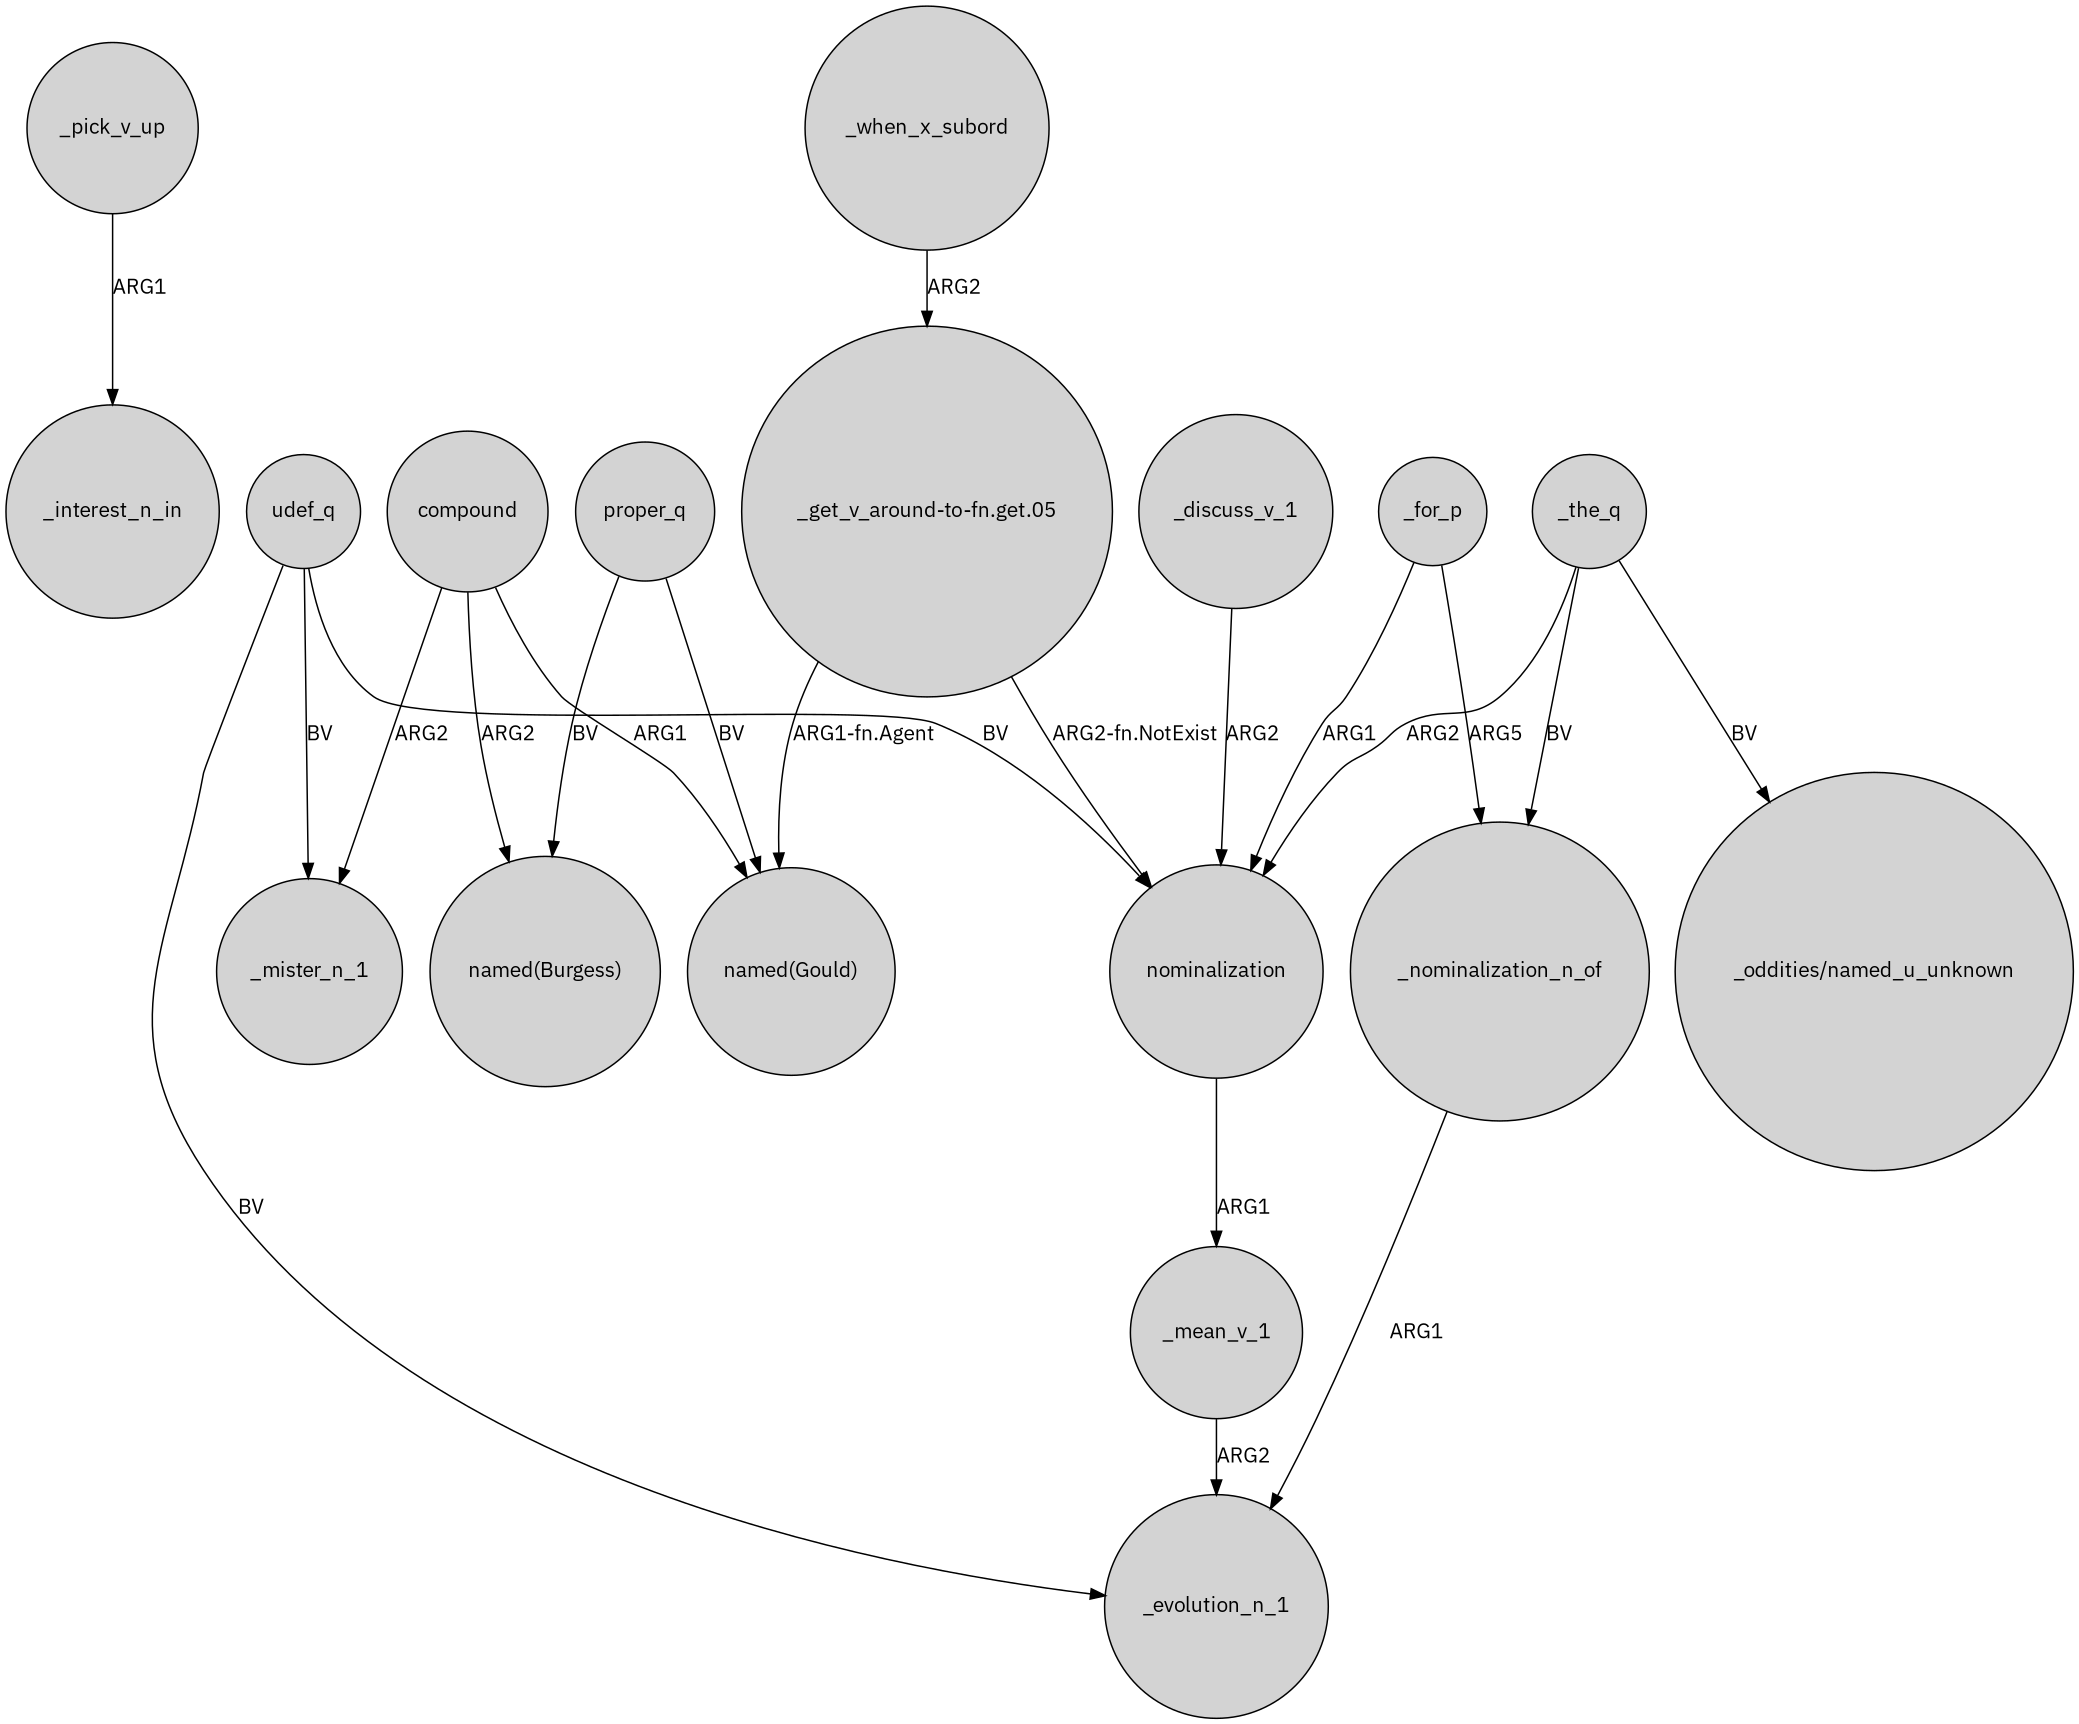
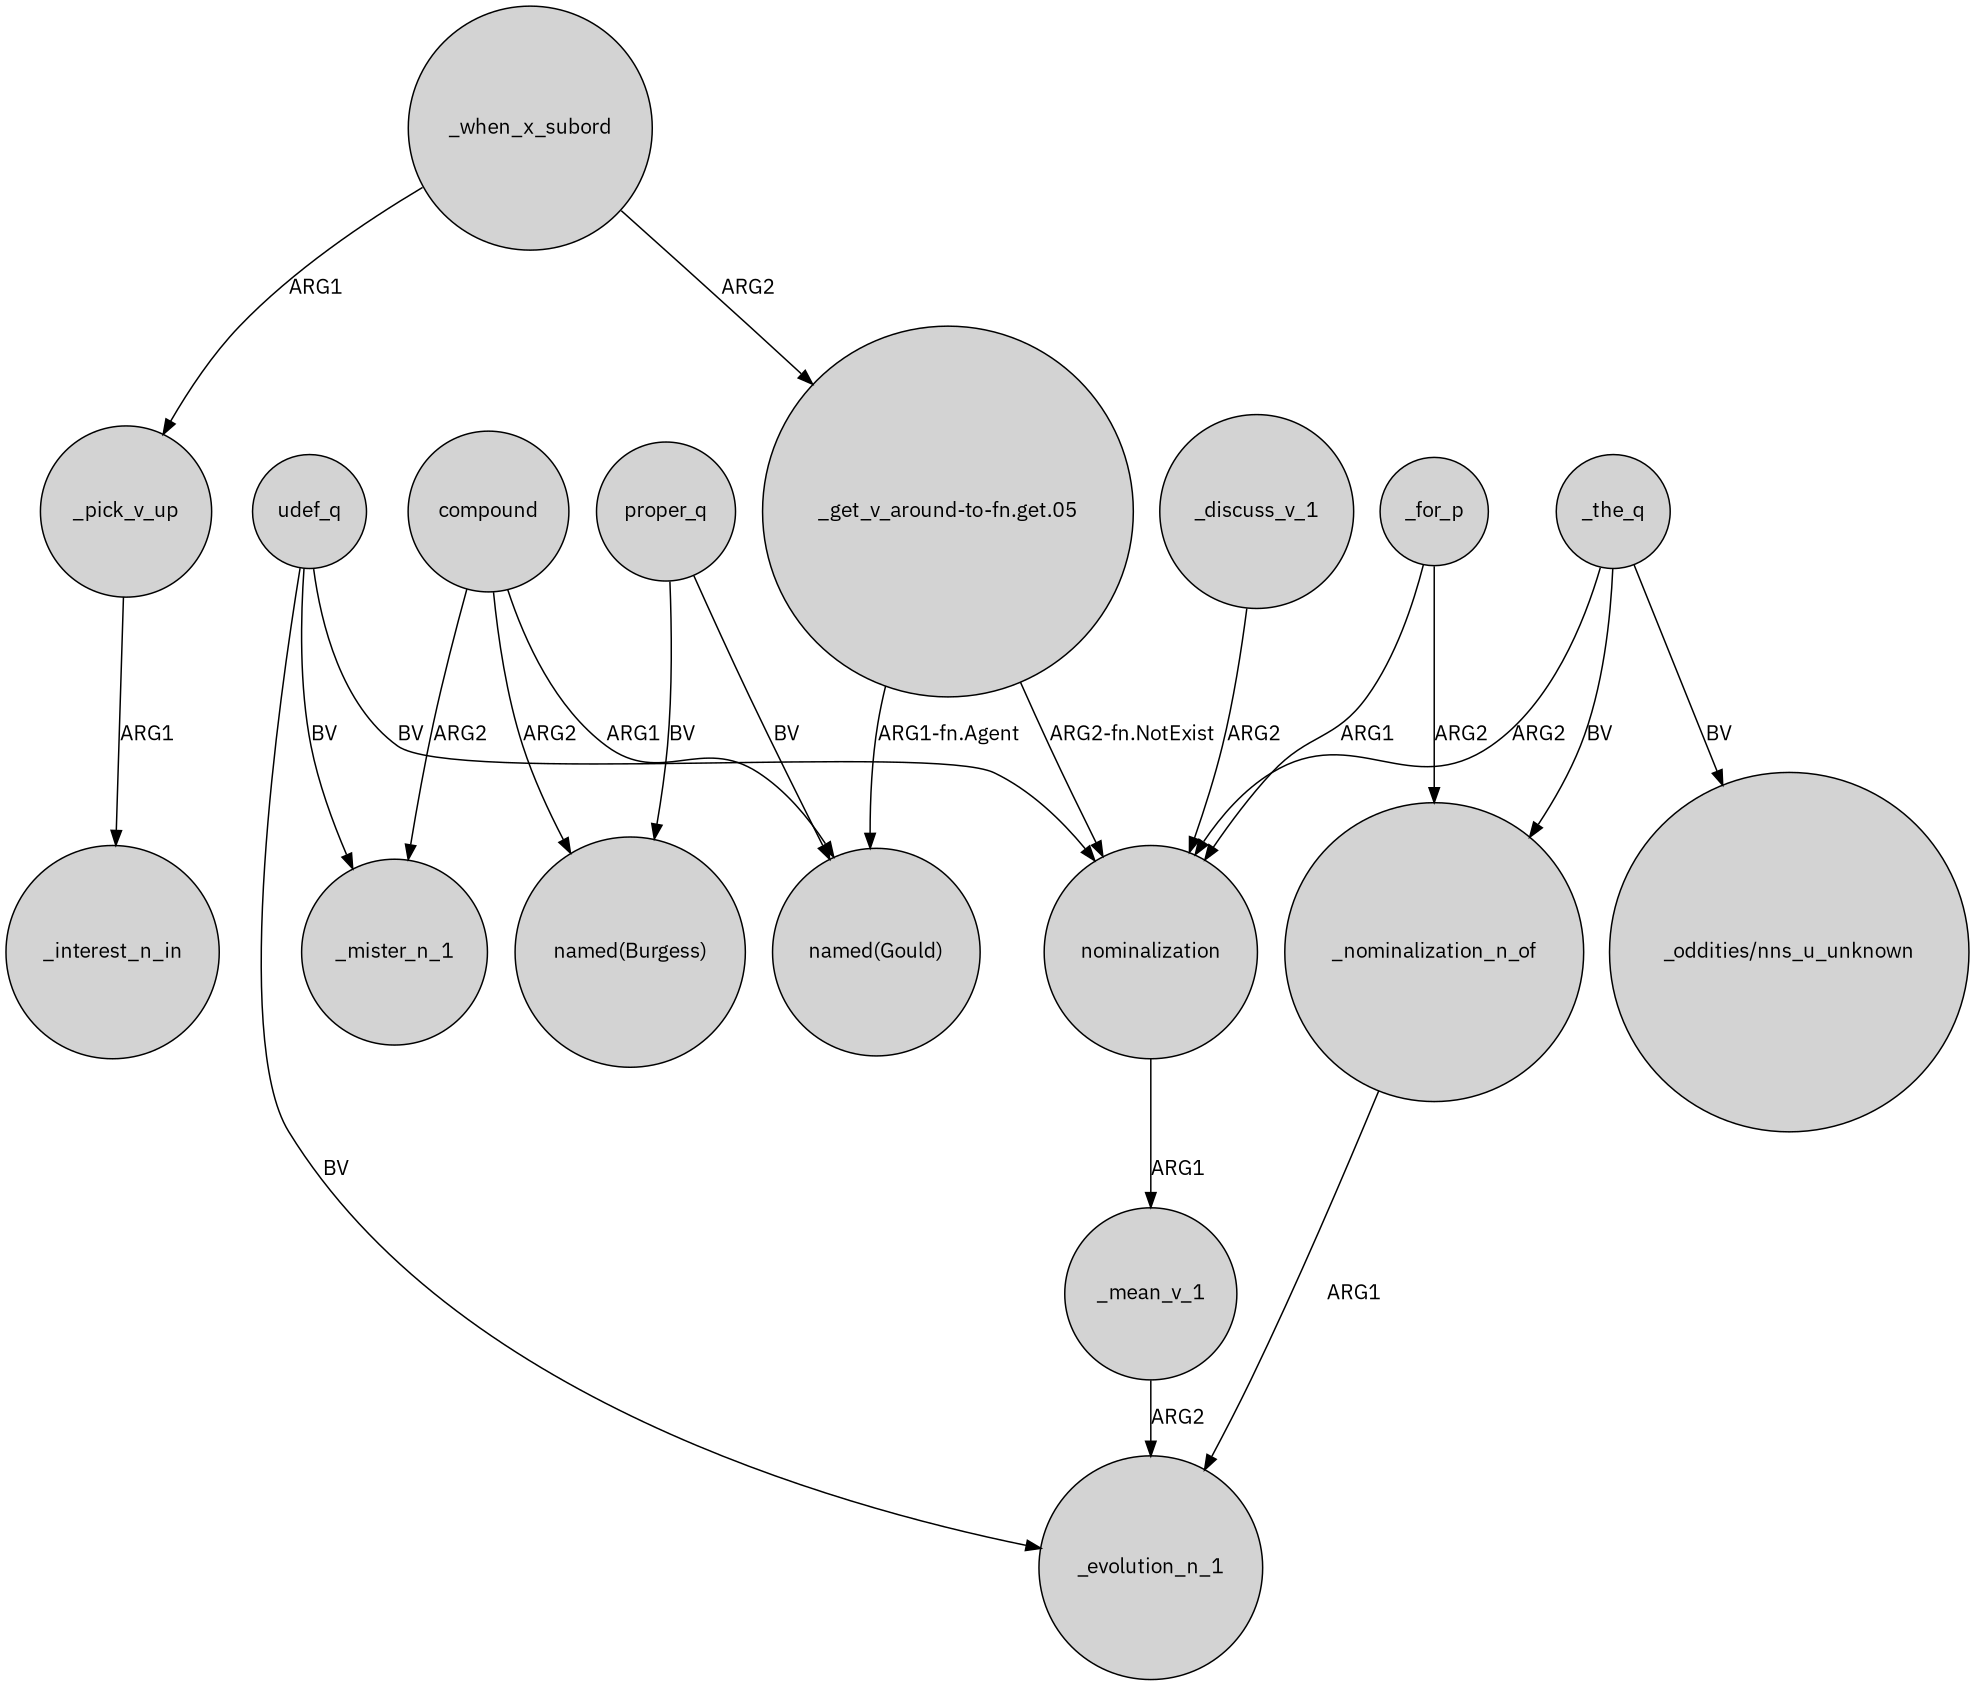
none -> (281, 288)
(1496, 735) -> (1462, 735)
(1874, 972) -> (1789, 952)
